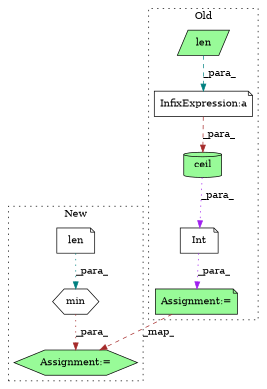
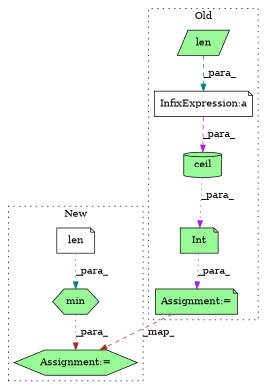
(203, 131) -> (203, 131)
(199, 241) -> (199, 241)
(76, 302) -> (76, 302)
